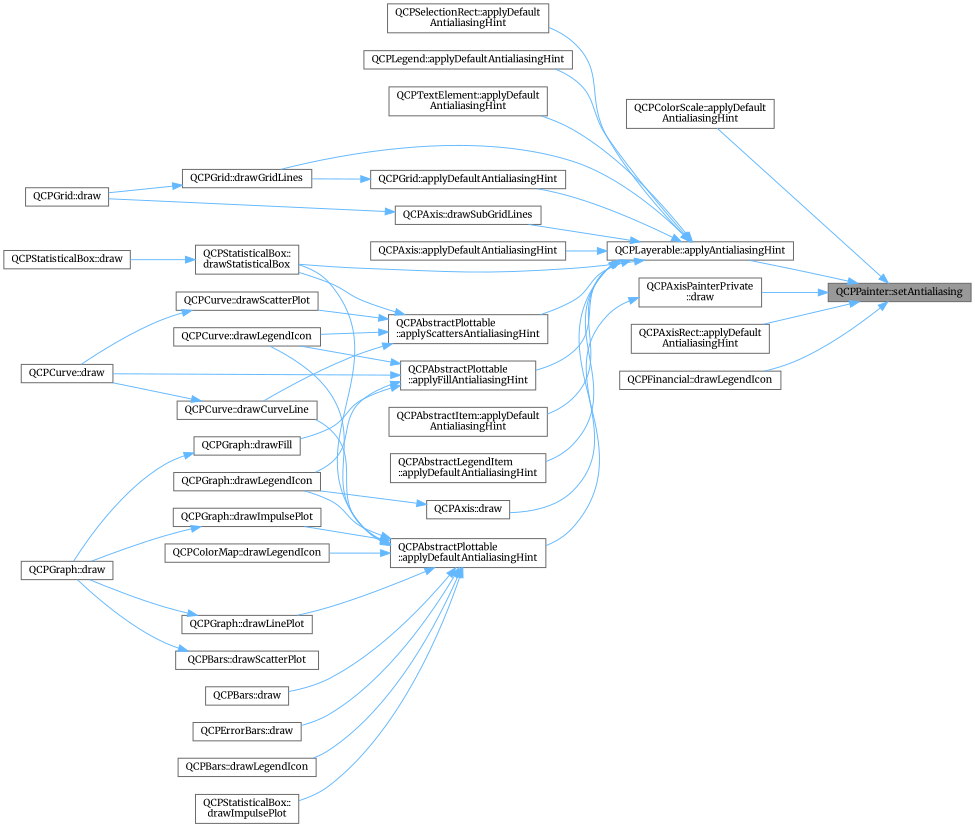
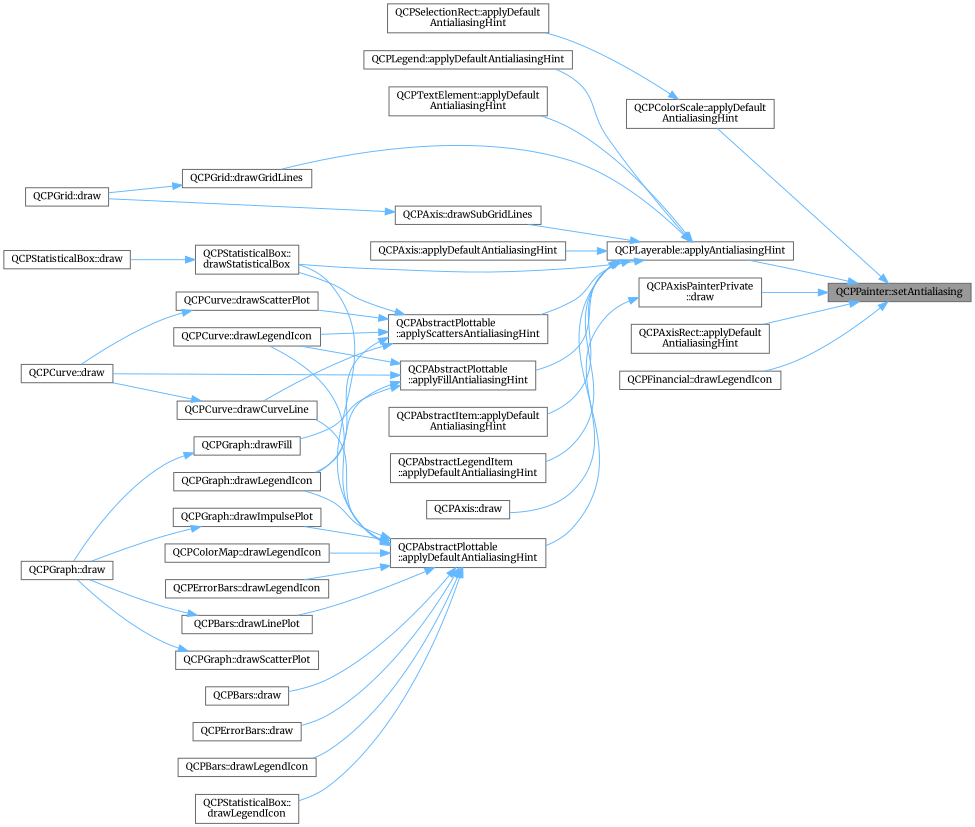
(595, 91) -> (610, 59)
(468, 180) -> none
(368, 497) -> (347, 406)
none -> (247, 589)
(247, 625) -> (247, 625)
(247, 660) -> (247, 660)
(247, 809) -> (247, 809)
